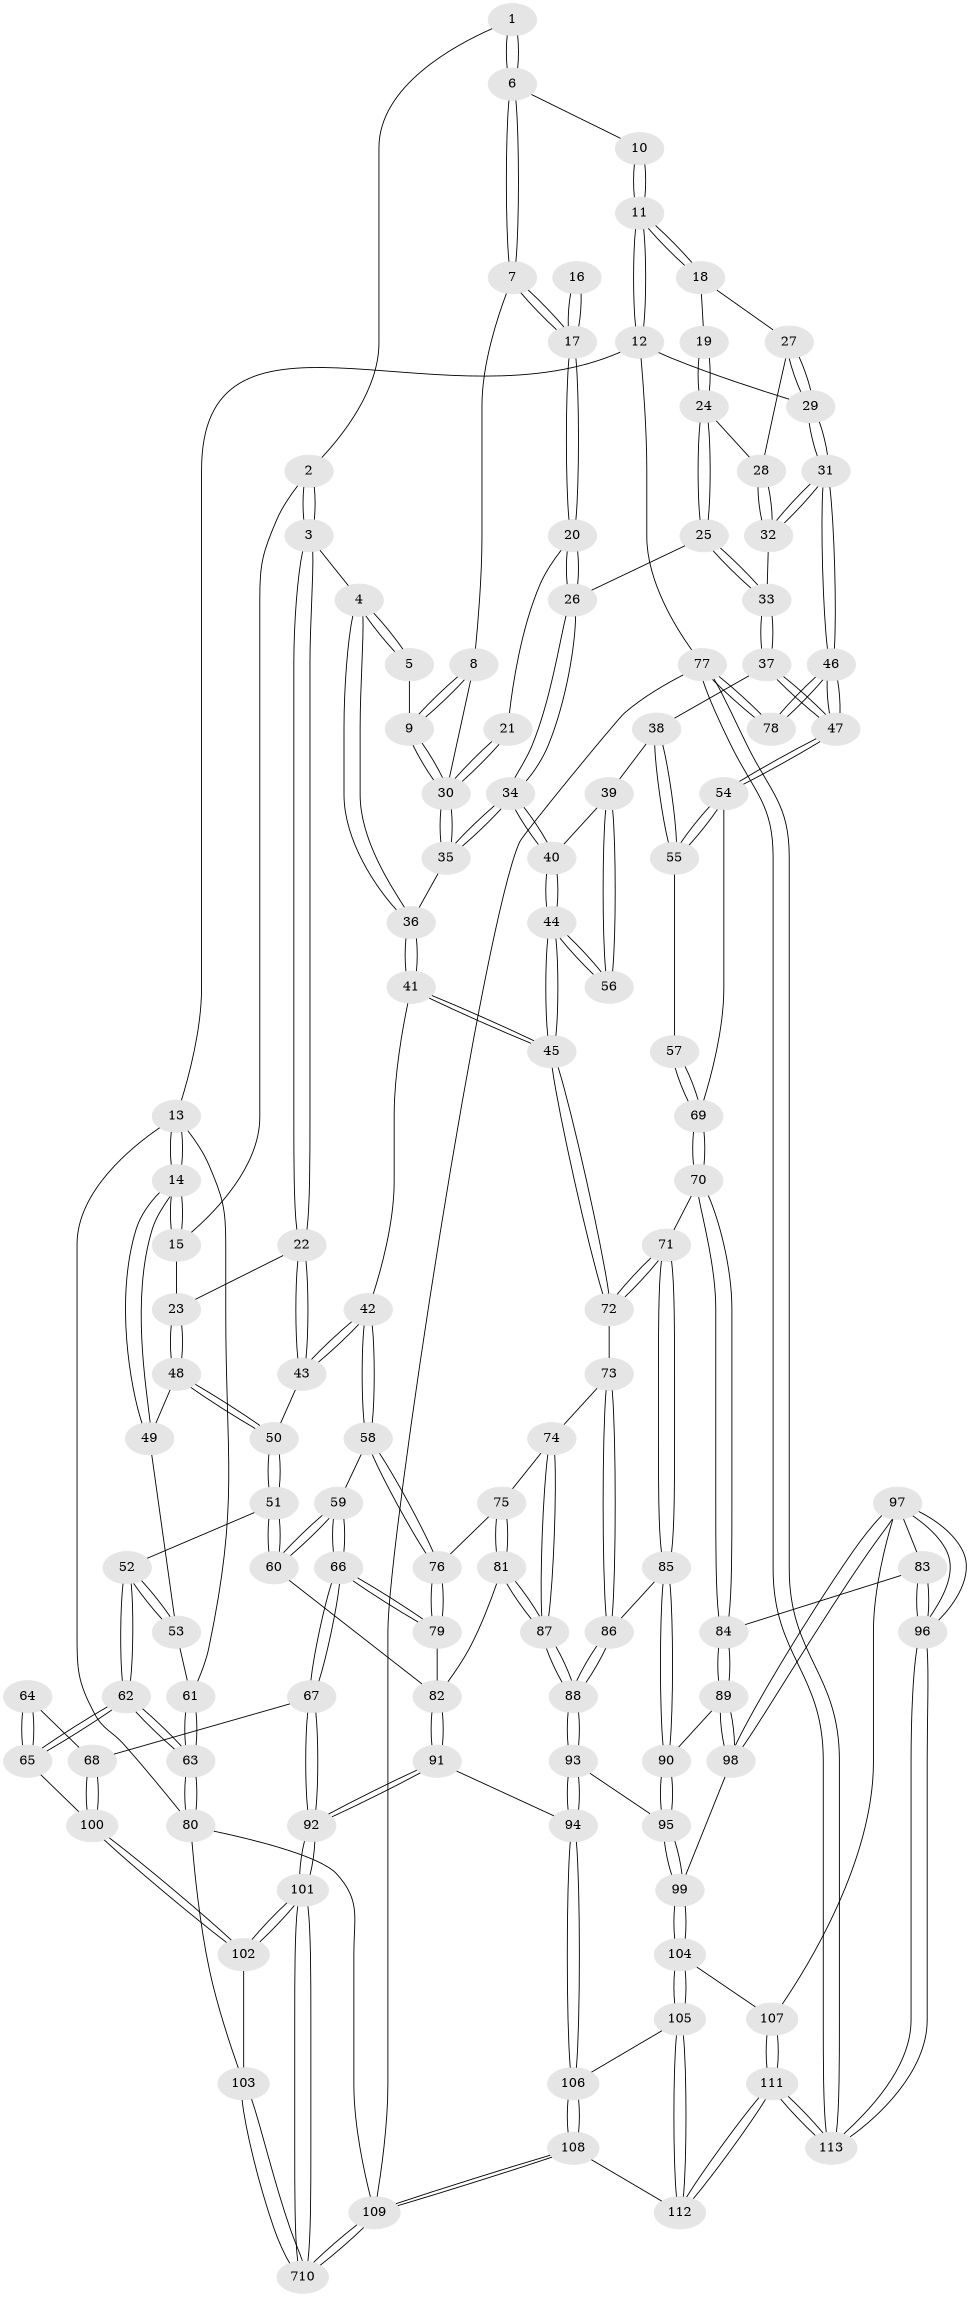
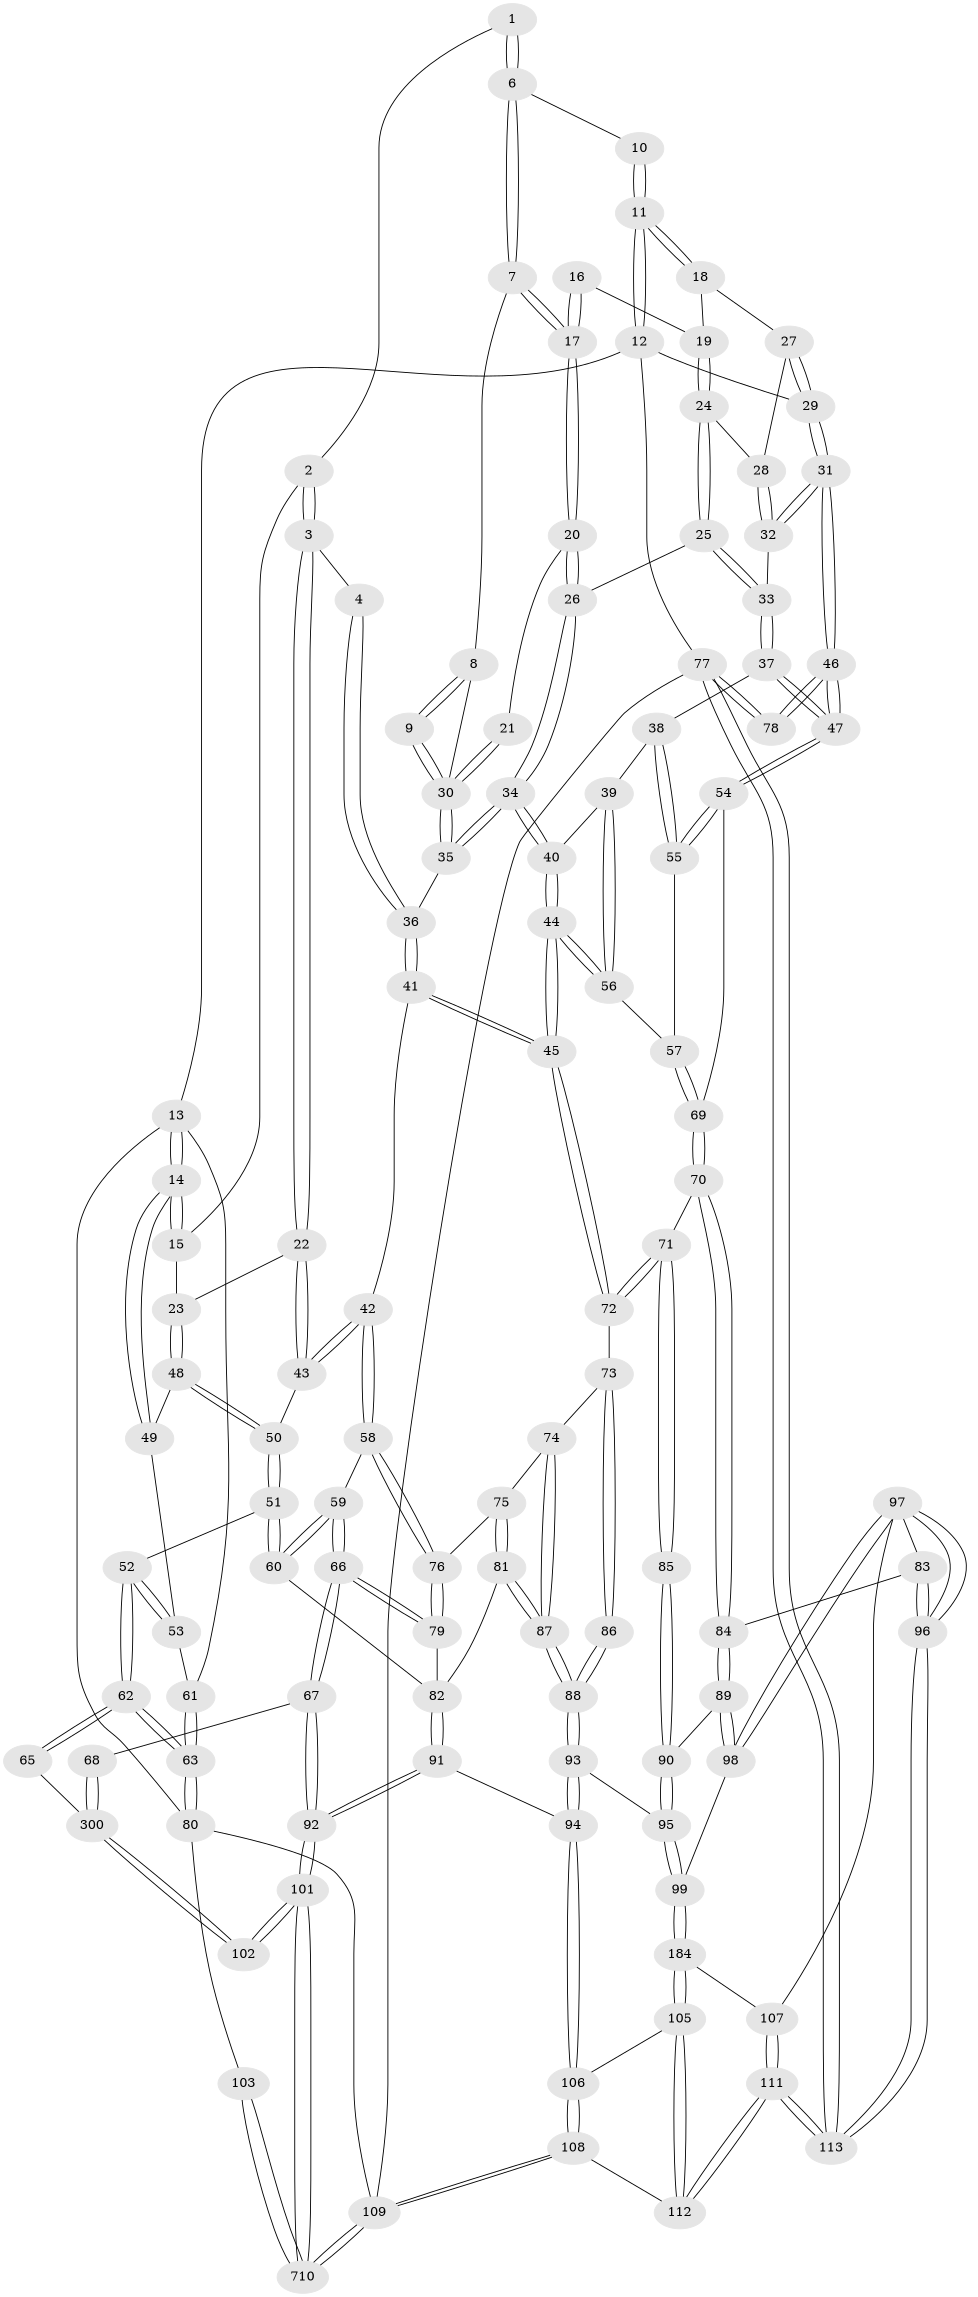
none -> (652, 315)
(409, 665) -> none
none -> (642, 1019)
(638, 1600) -> none
(28, 1697) -> none
(92, 1826) -> (92, 1826)
(680, 1955) -> (680, 1955)
(244, 2019) -> none
